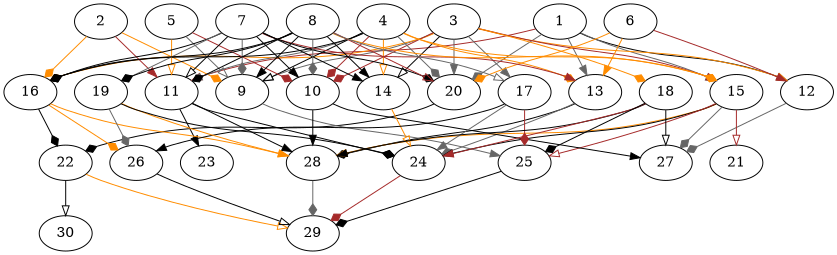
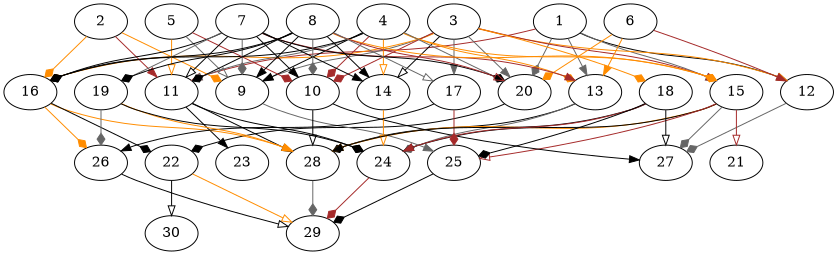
(317, 55) -> (317, 55)
(313, 123) -> (313, 123)
(479, 123) -> none
